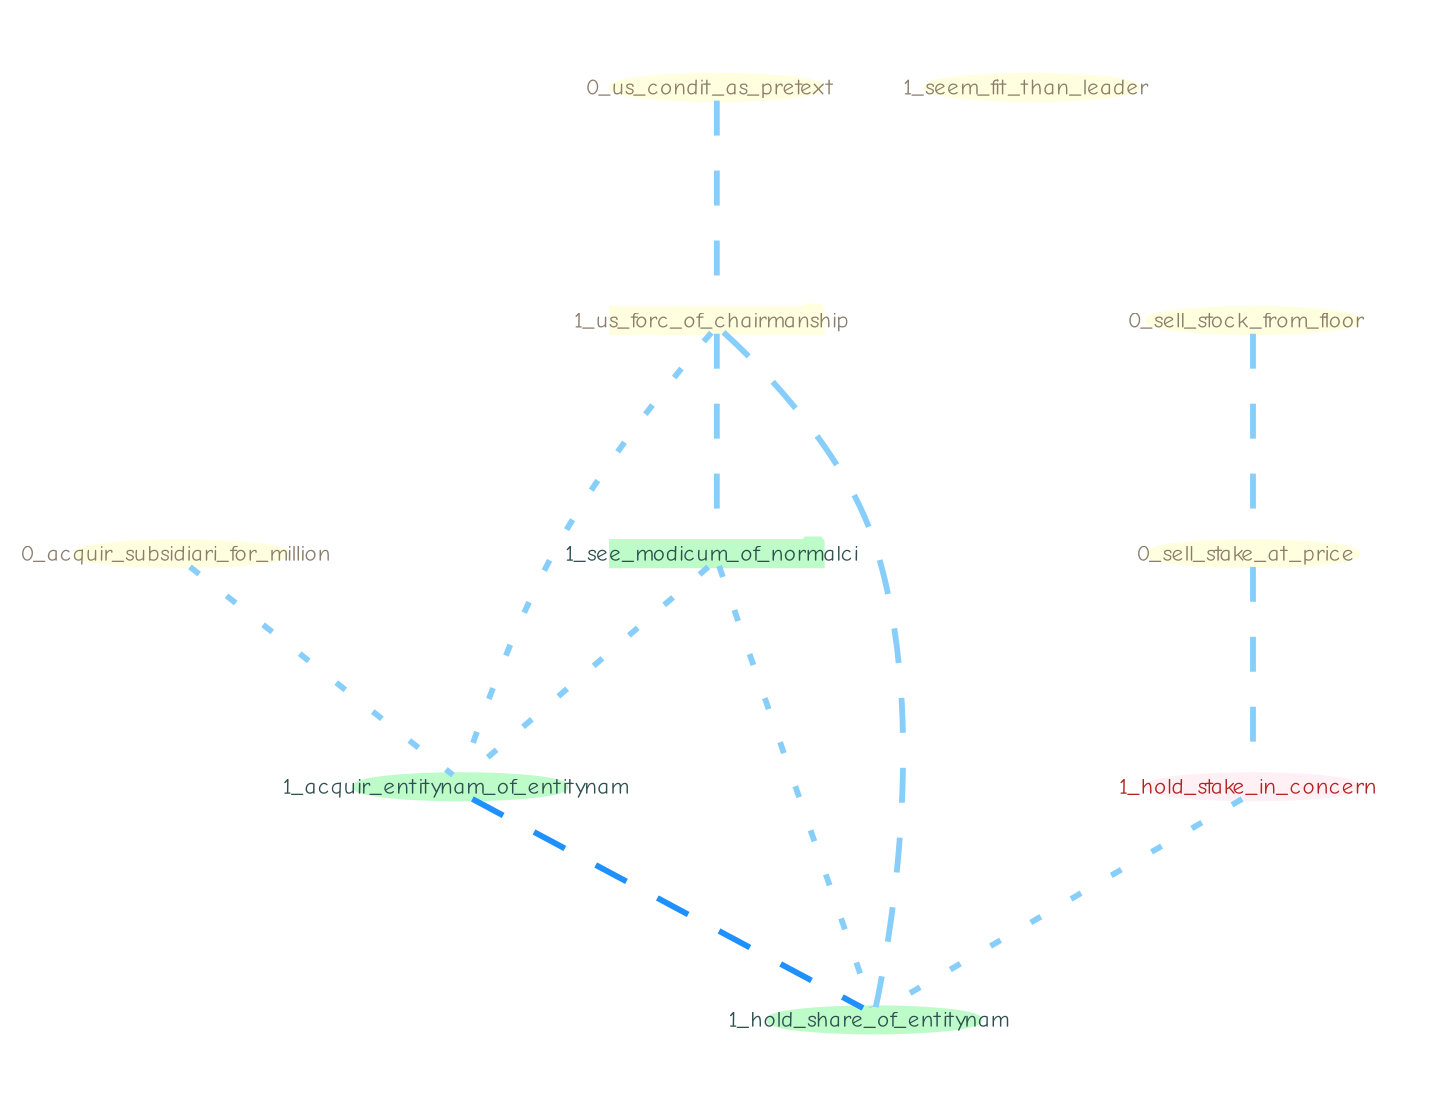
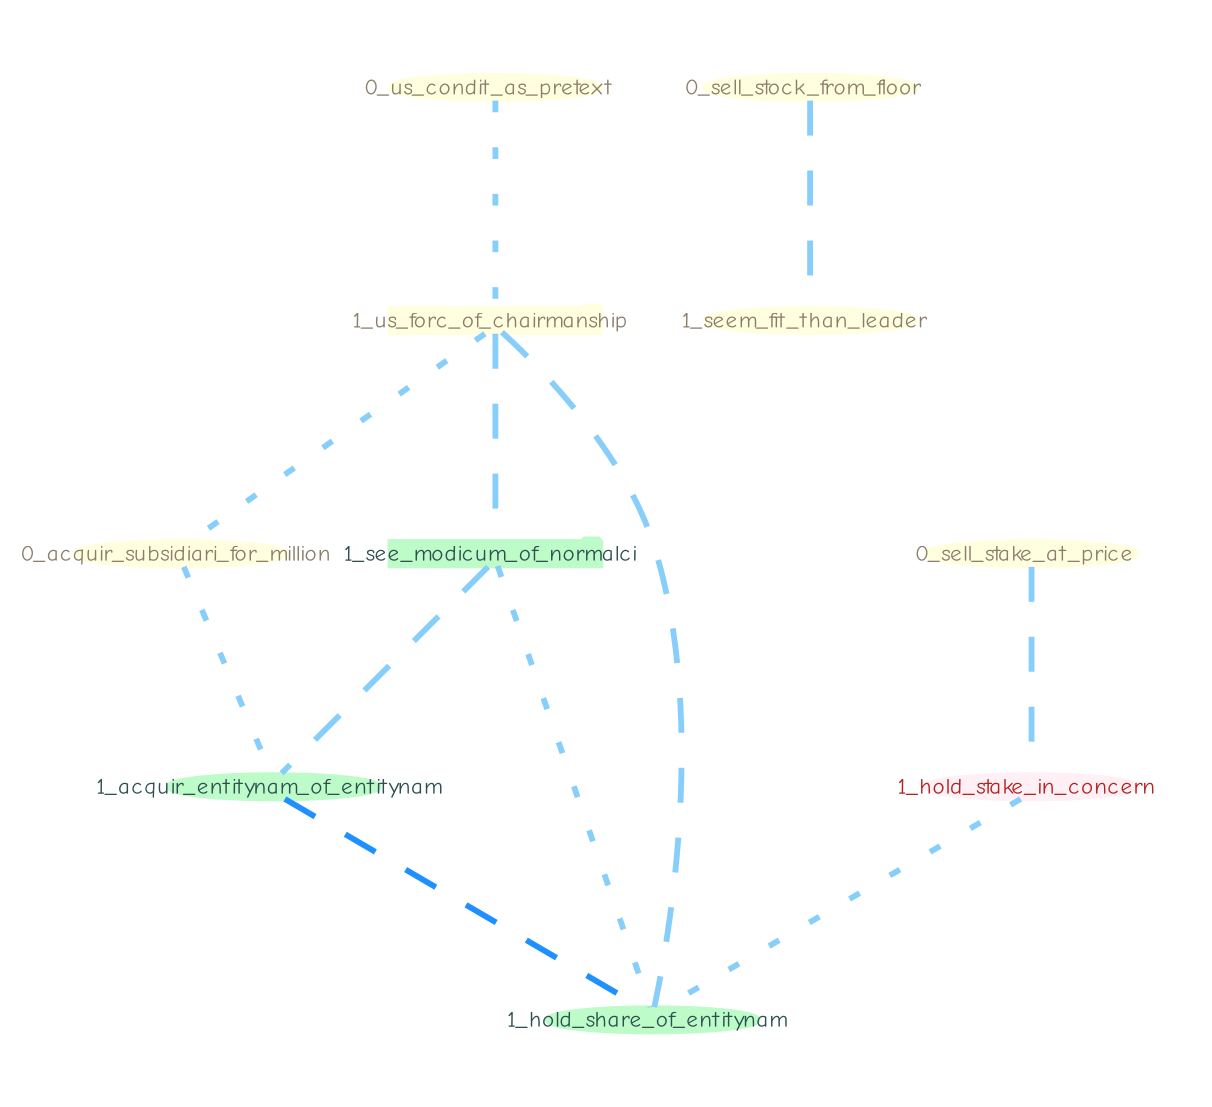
(717, 204) -> (495, 204)
(1253, 437) -> (810, 204)
(561, 539) -> (337, 438)
(589, 670) -> (385, 670)
